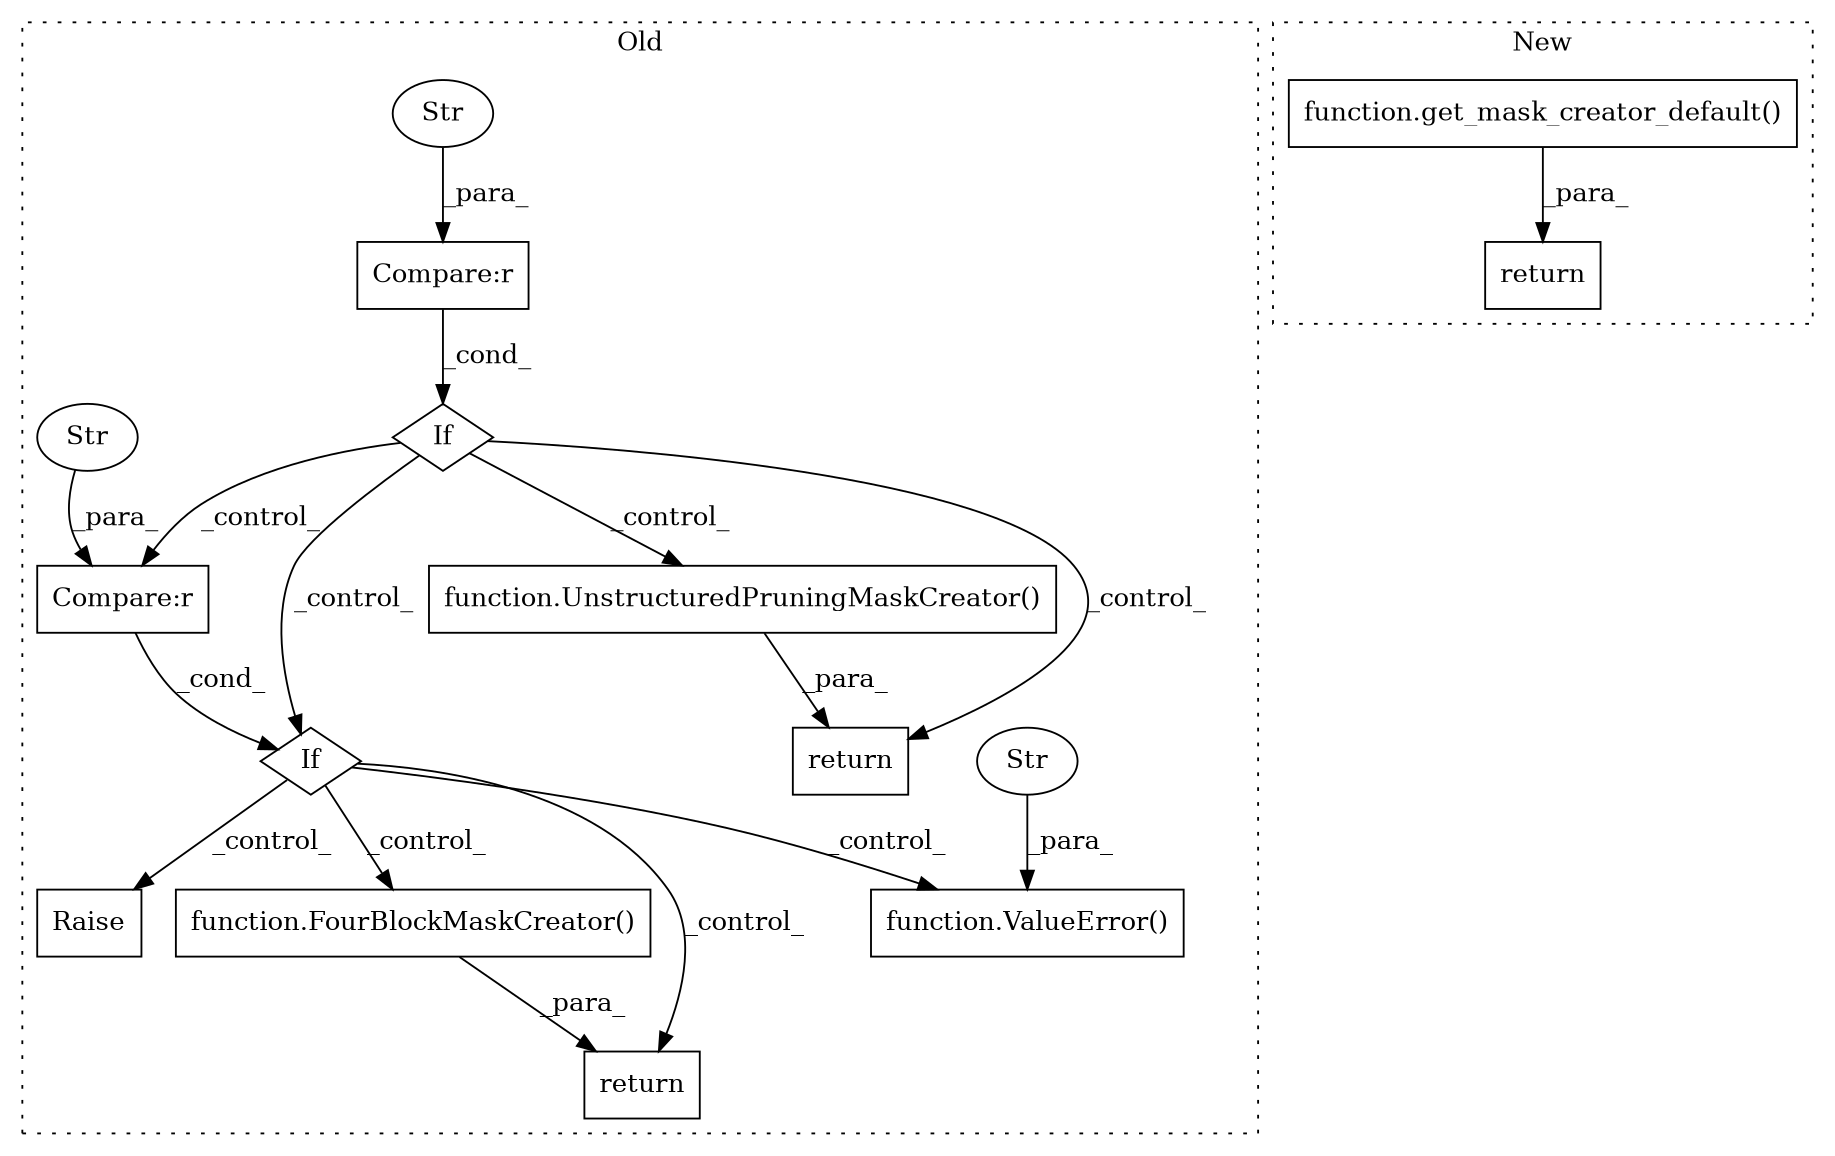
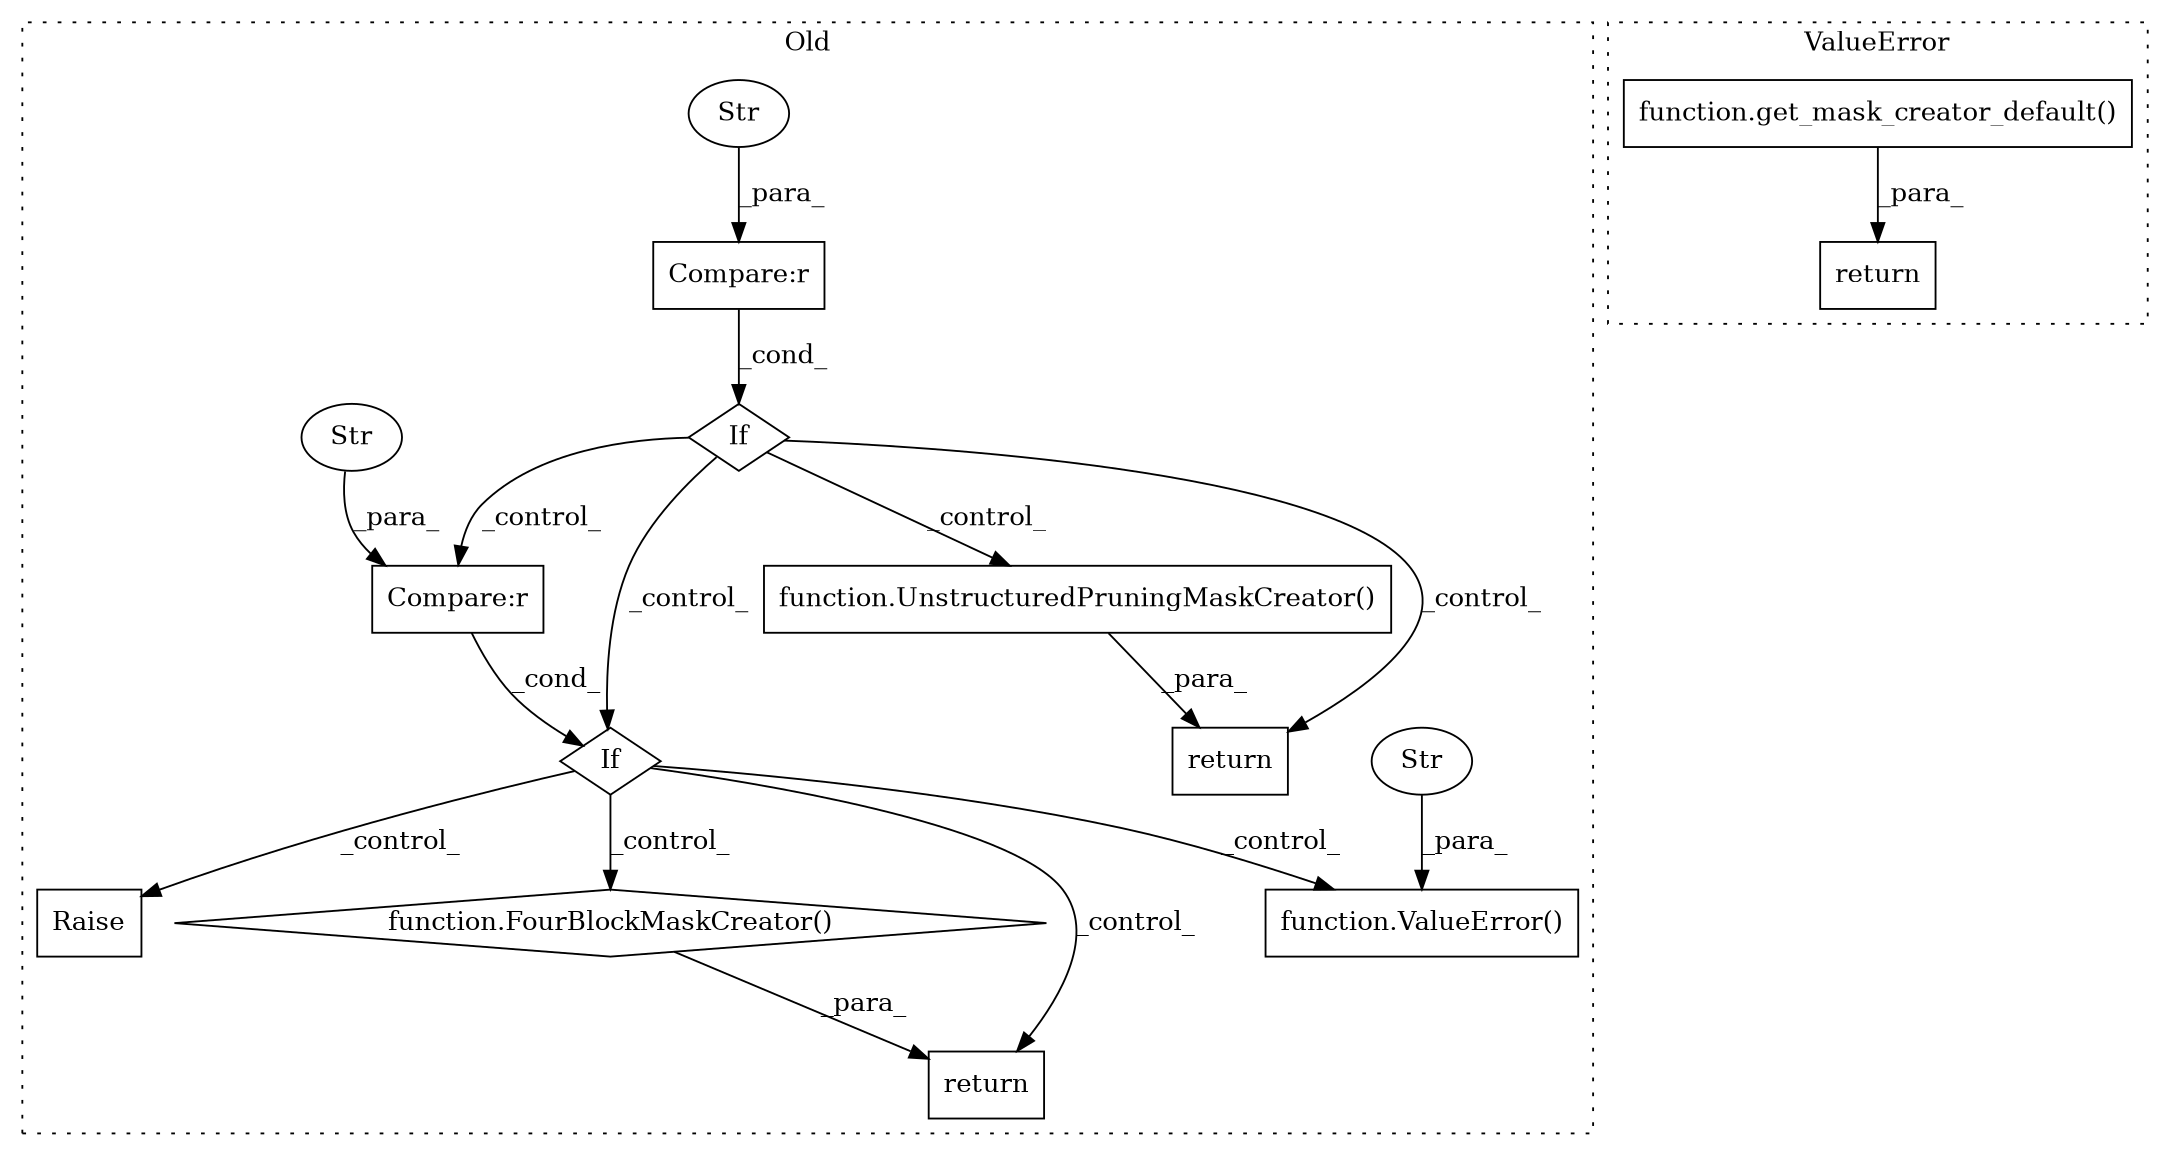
(1543, 44) -> (1878, 44)
(413, 923) -> (610, 923)
